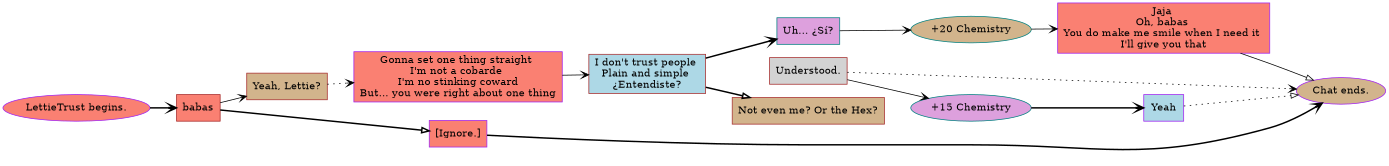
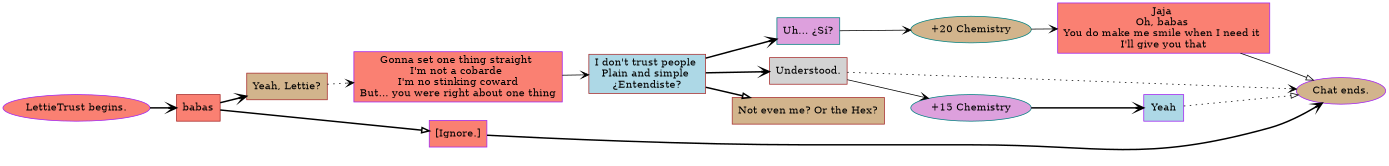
none -> (734, 72)
(230, 100) -> (230, 100)
